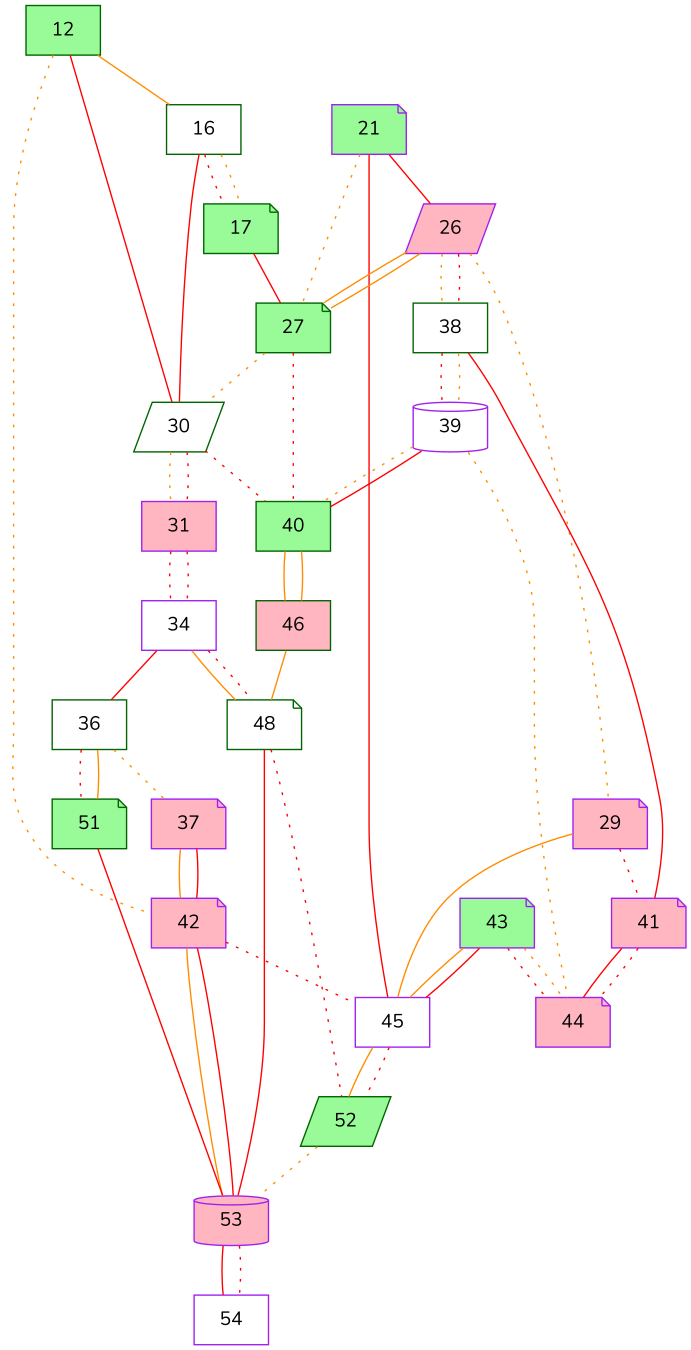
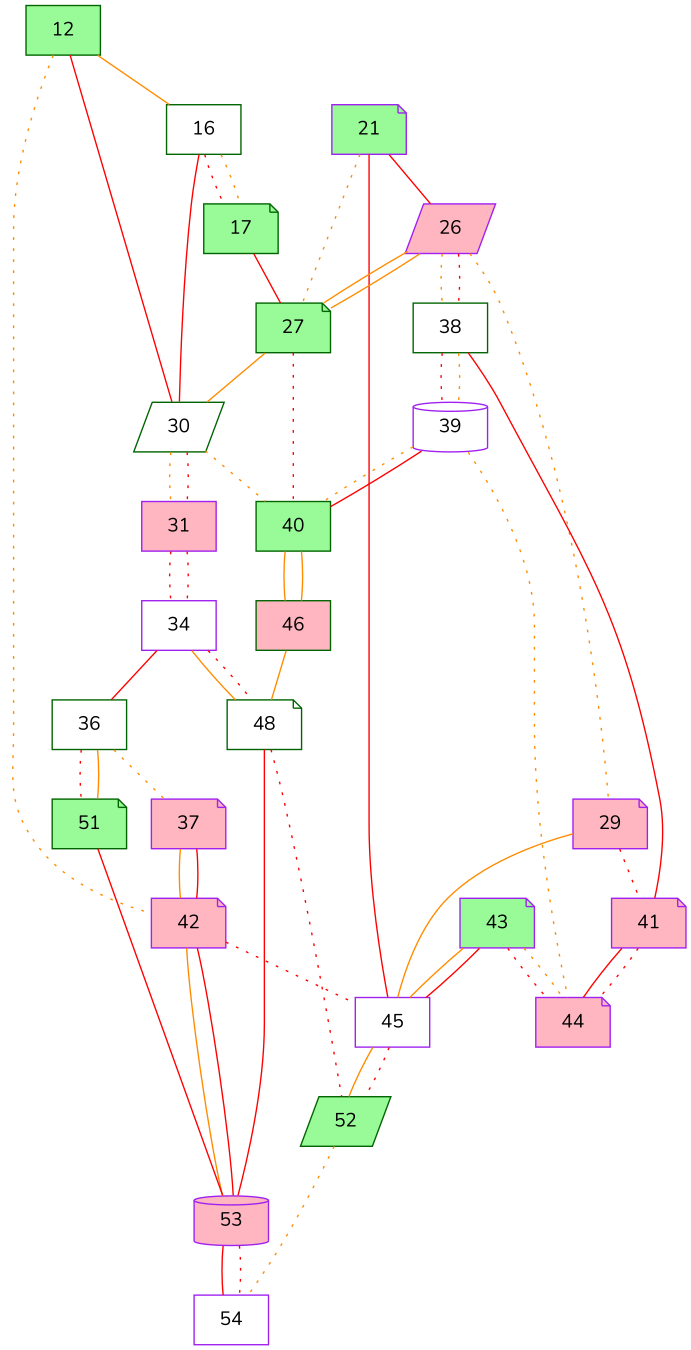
(236, 378) -> (236, 378)
(235, 476) -> (235, 476)
(288, 1172) -> (294, 1222)
